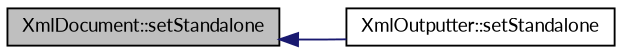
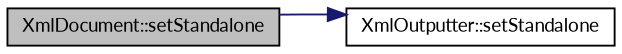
(322, 40) -> (304, 14)
